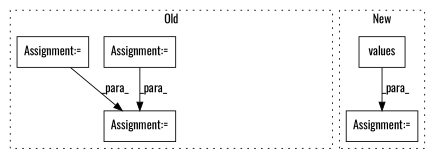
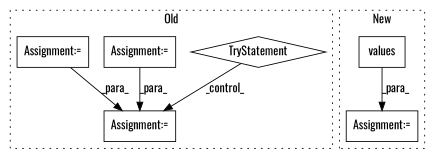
none -> (258, 52)
